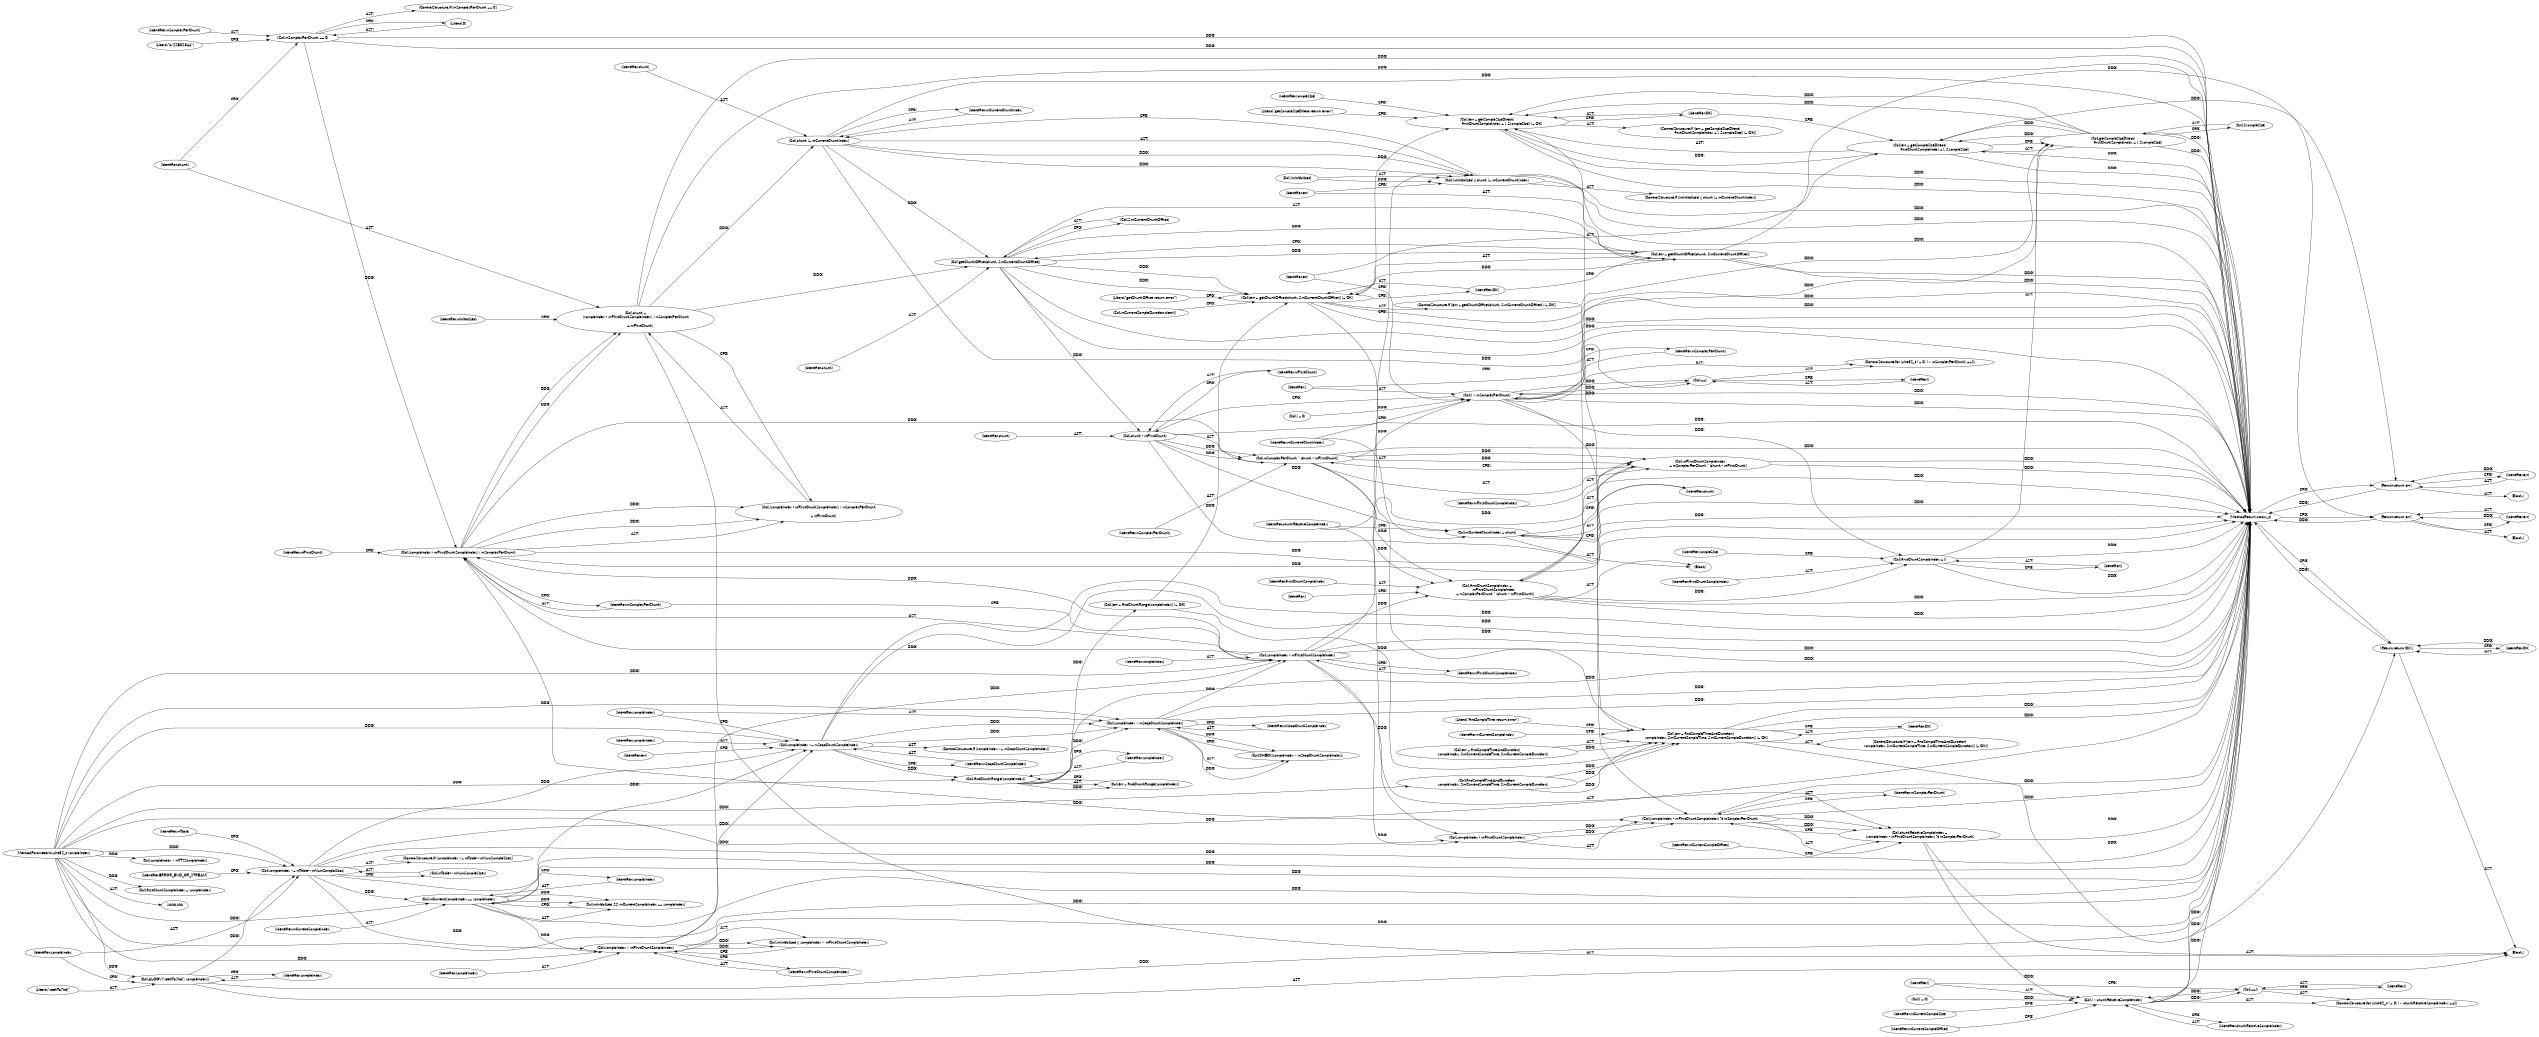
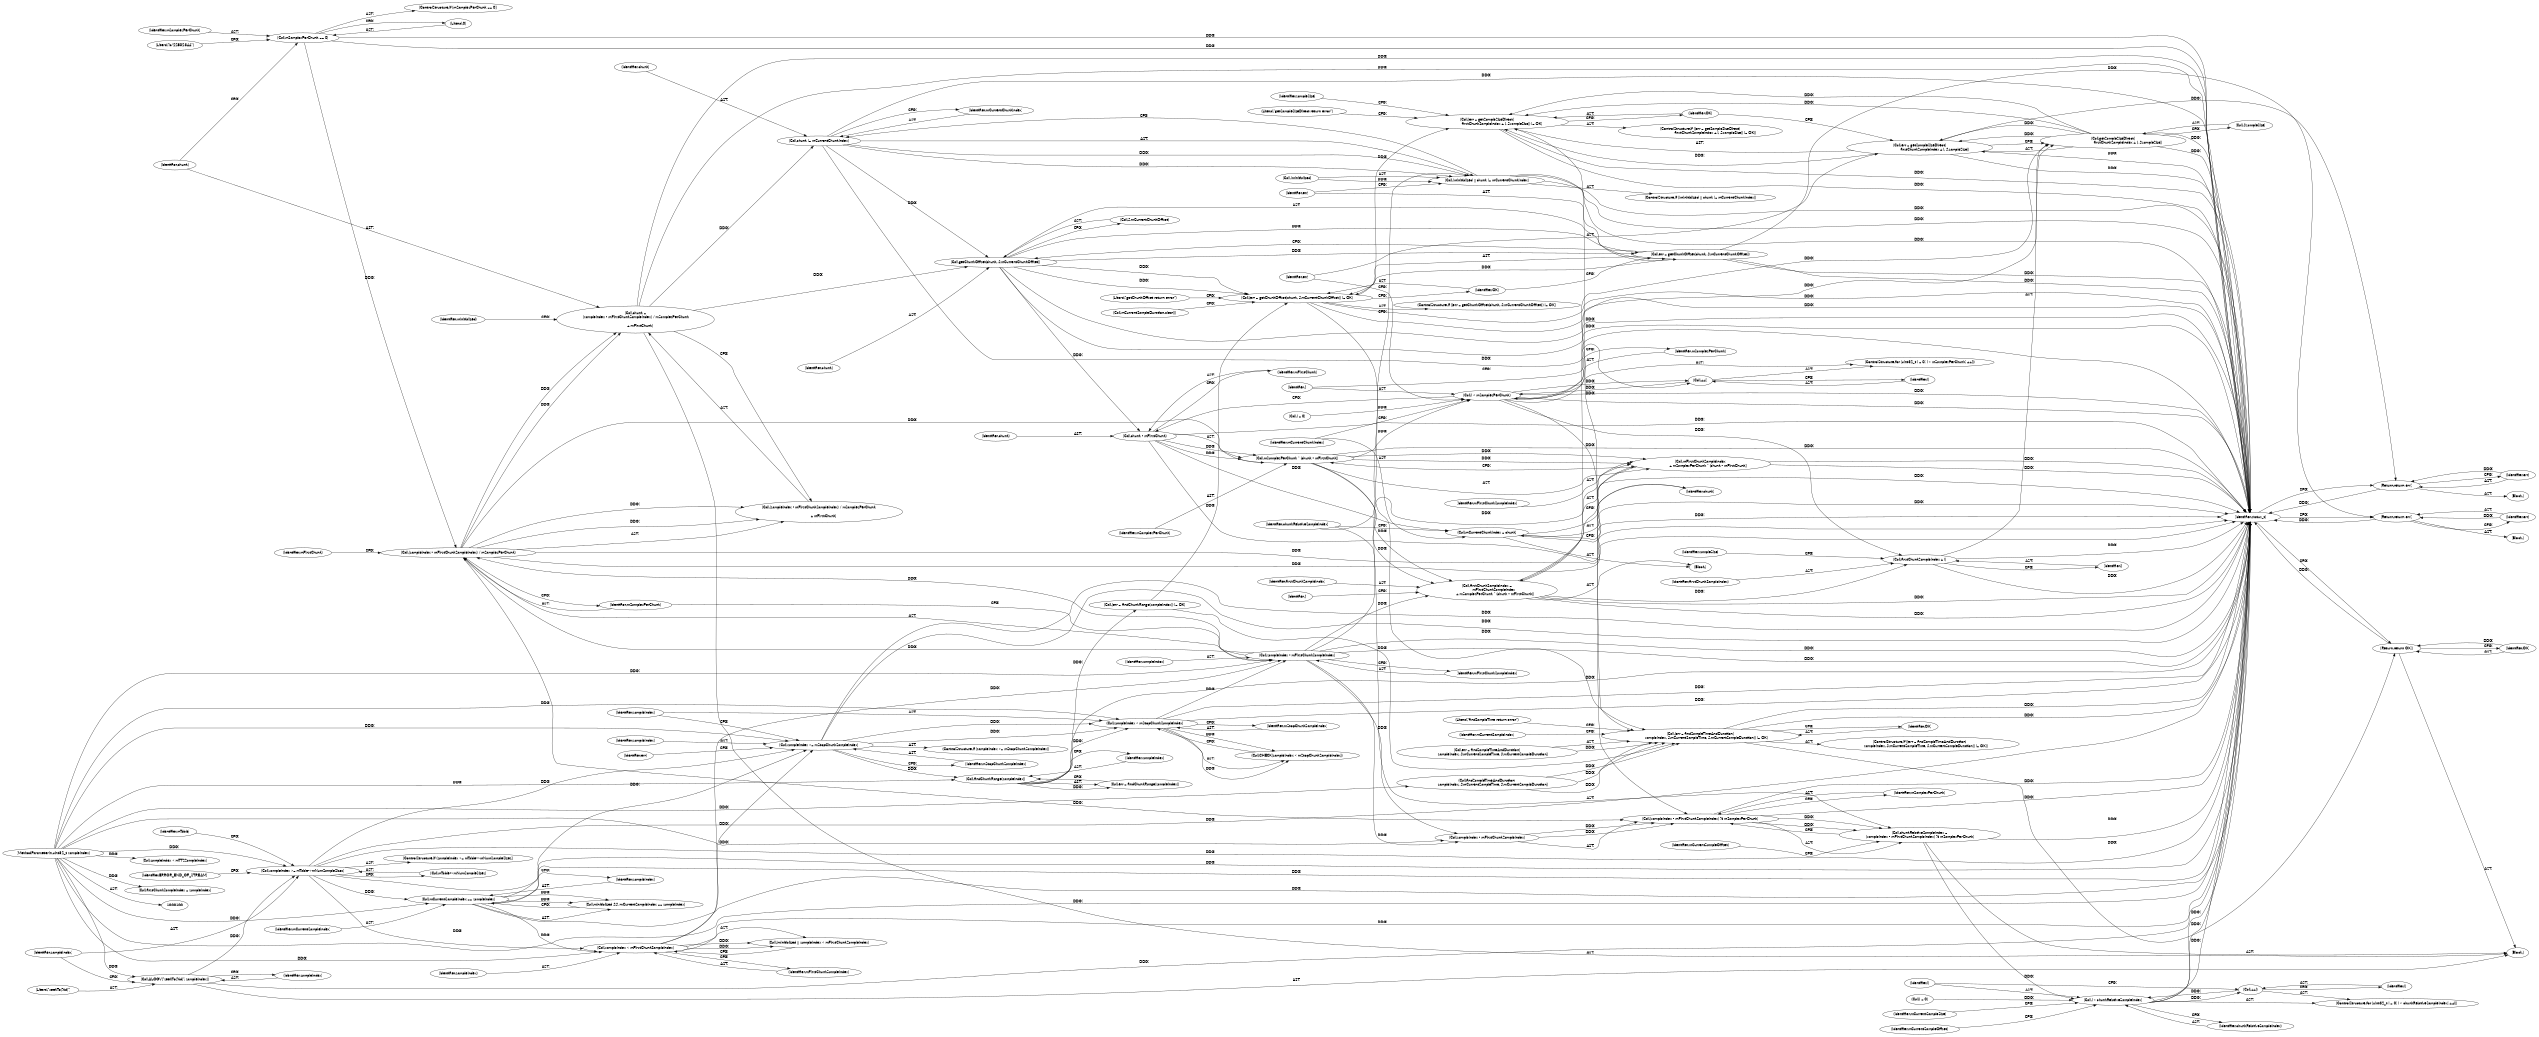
(2250, 517) -> (2250, 517)
